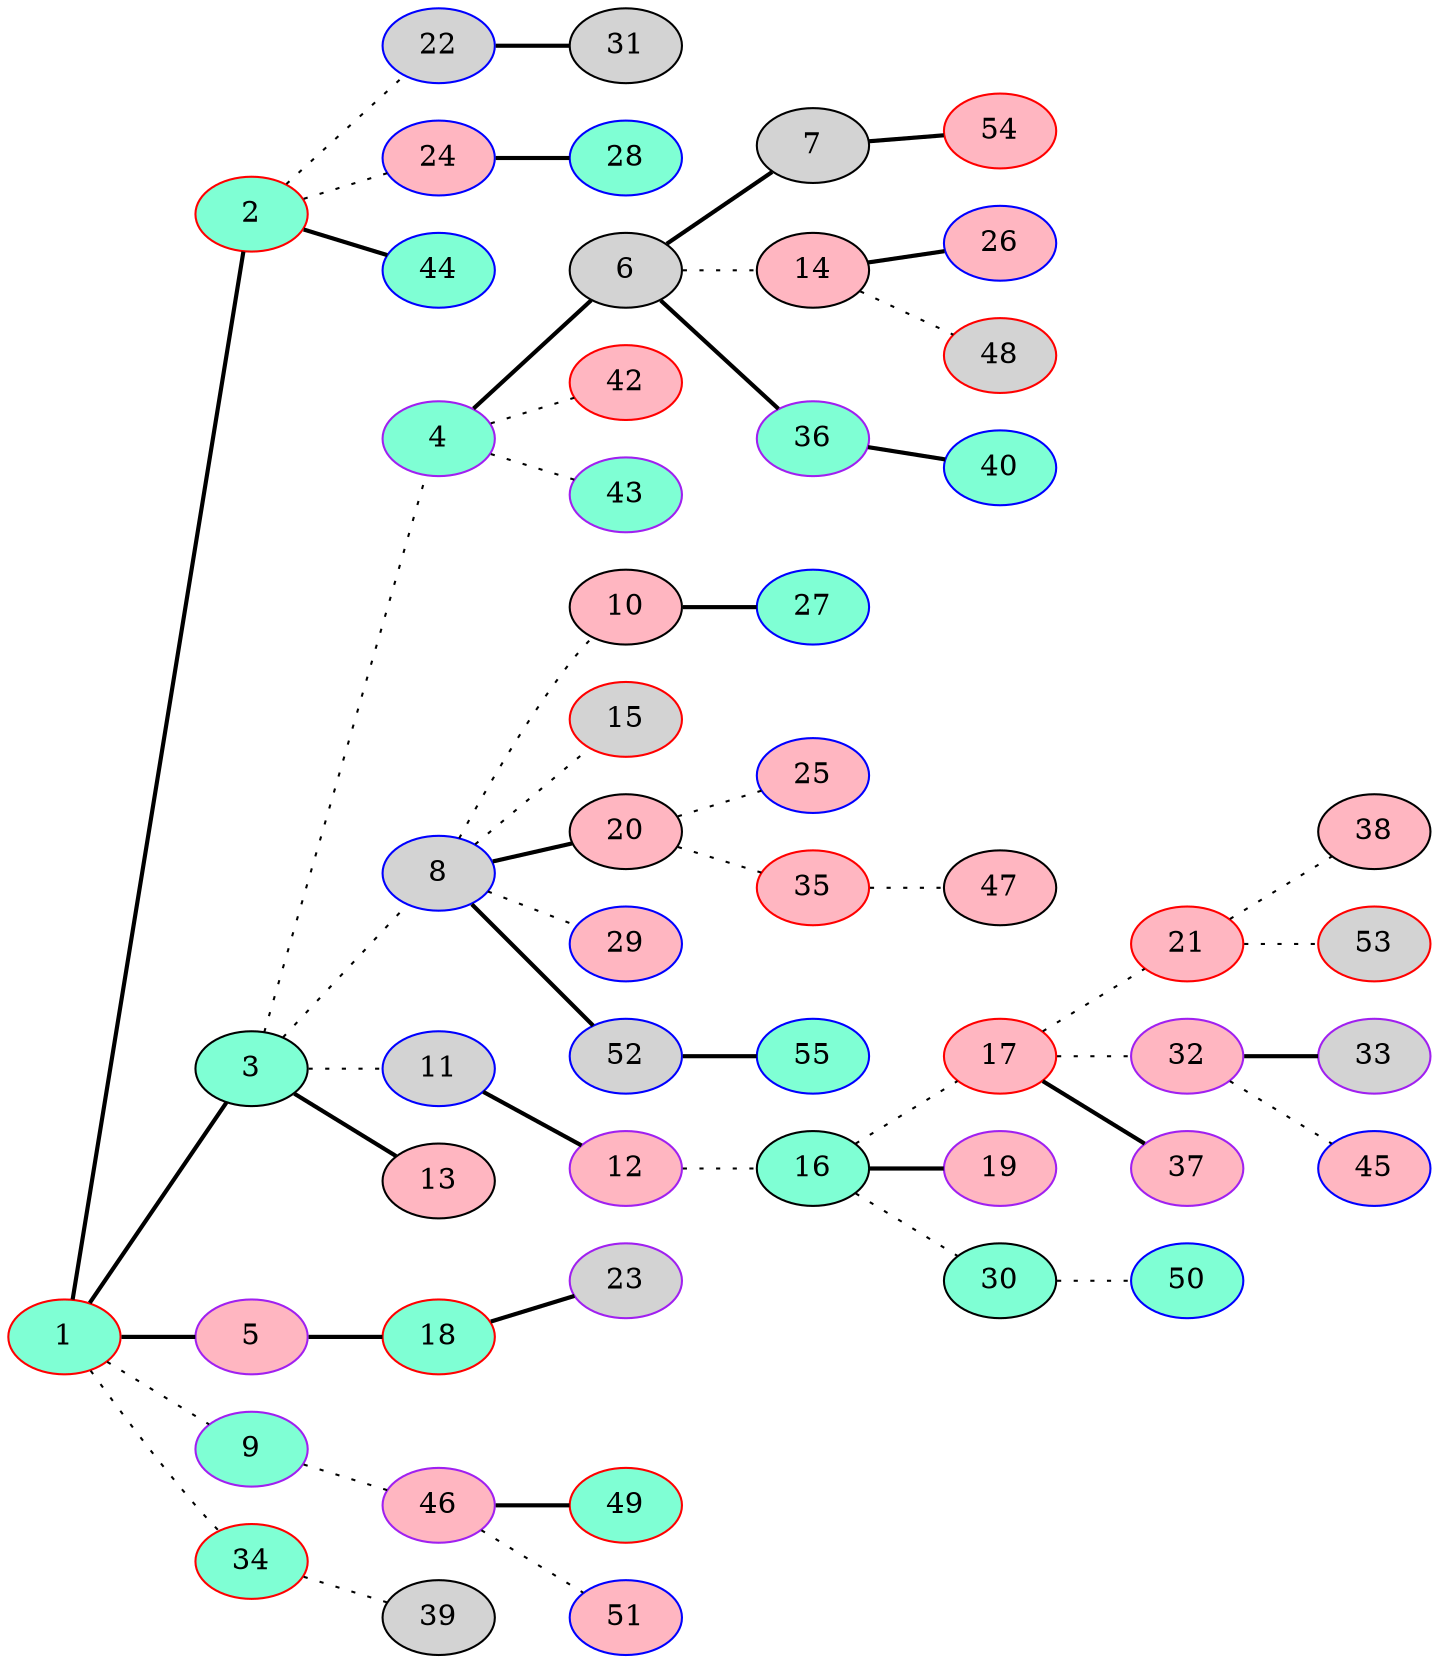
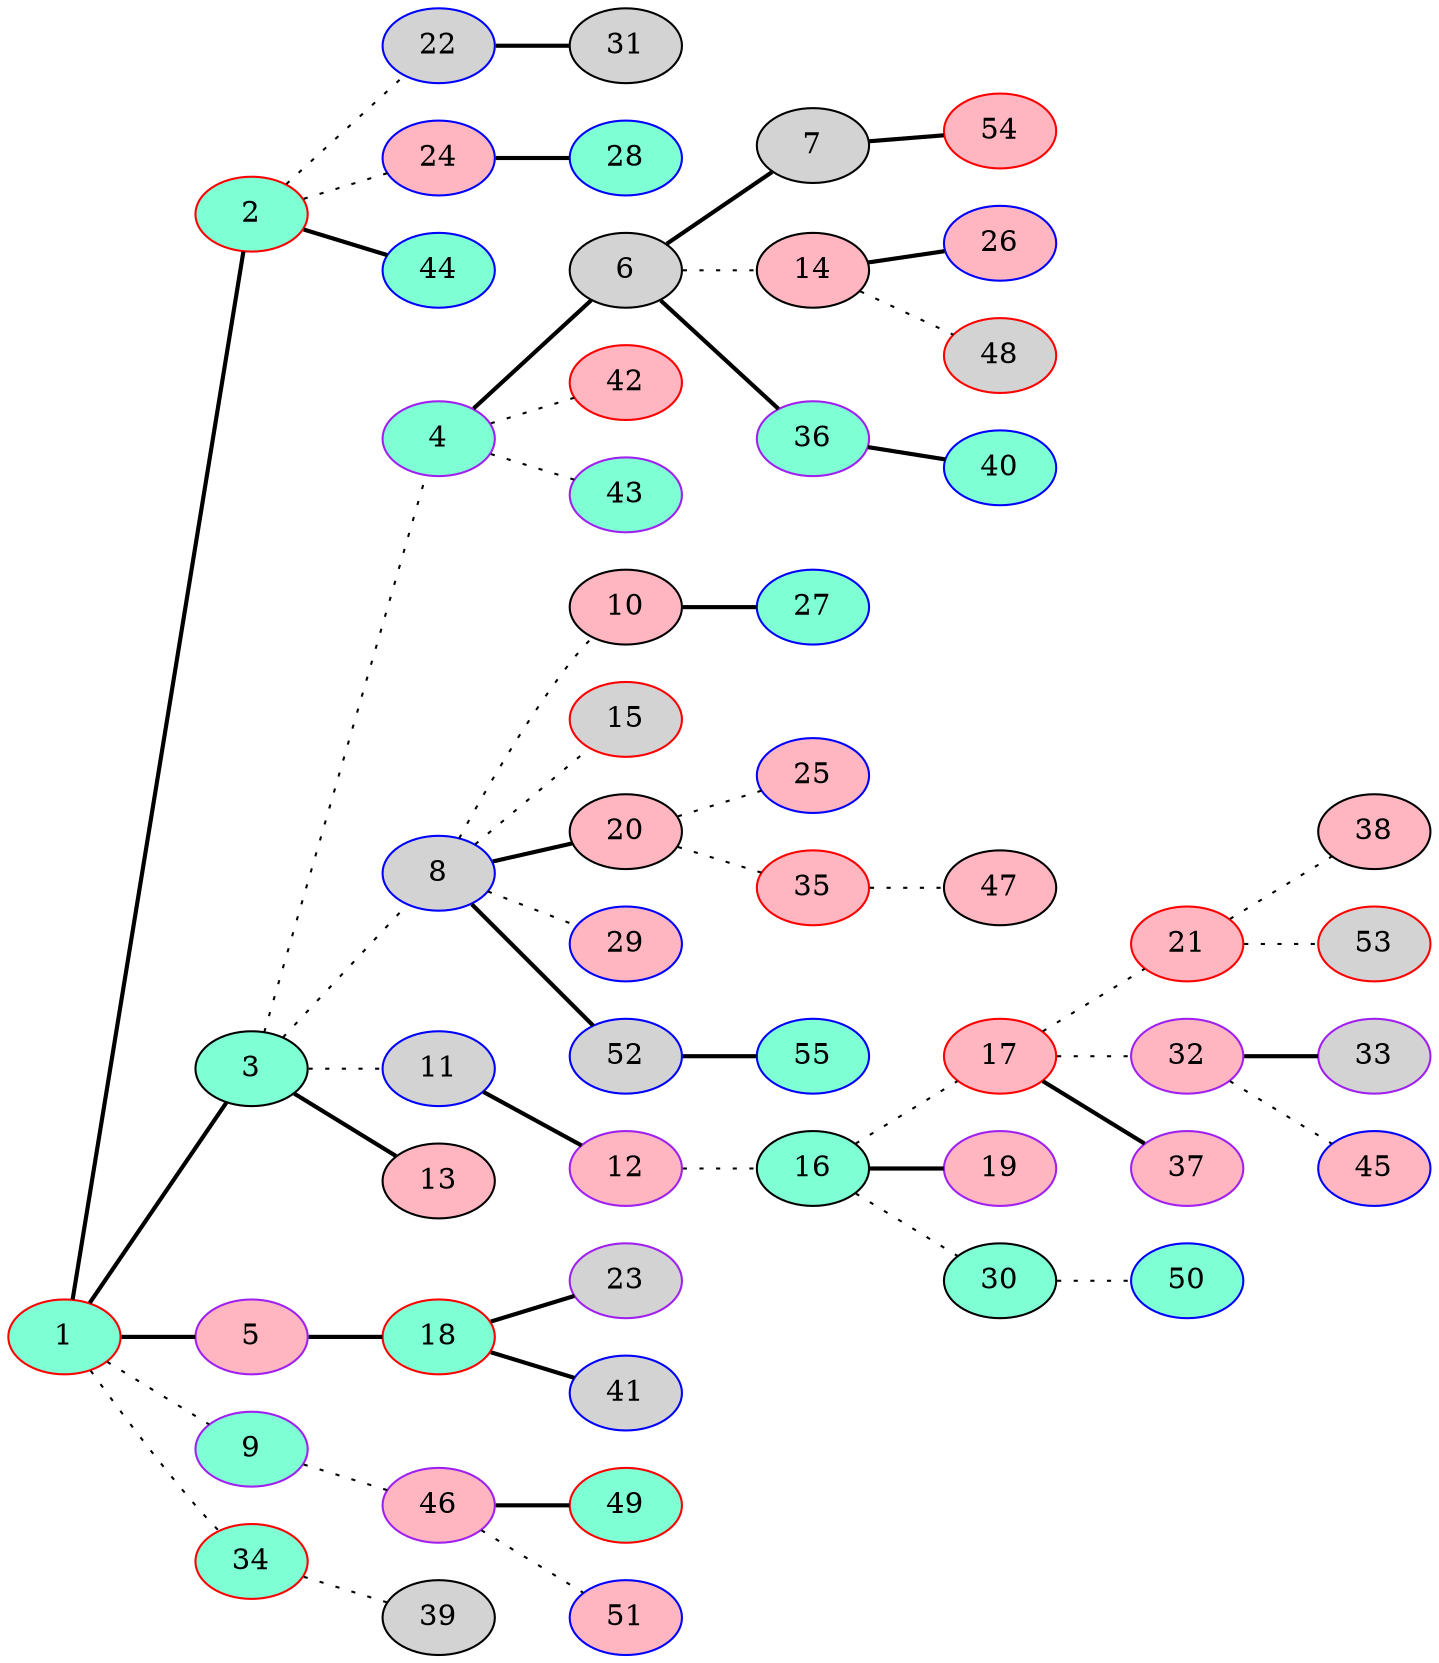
none -> (626, 1393)
